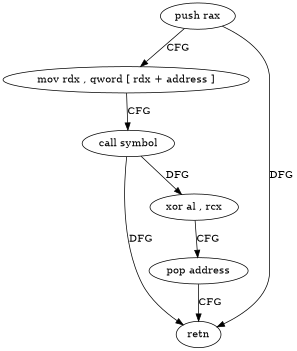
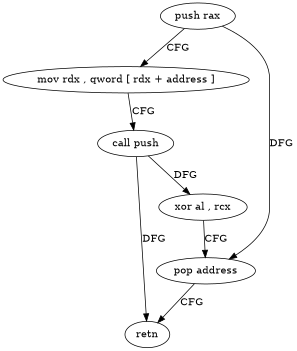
(128, 143) -> (136, 143)
(270, 175) -> (270, 137)
